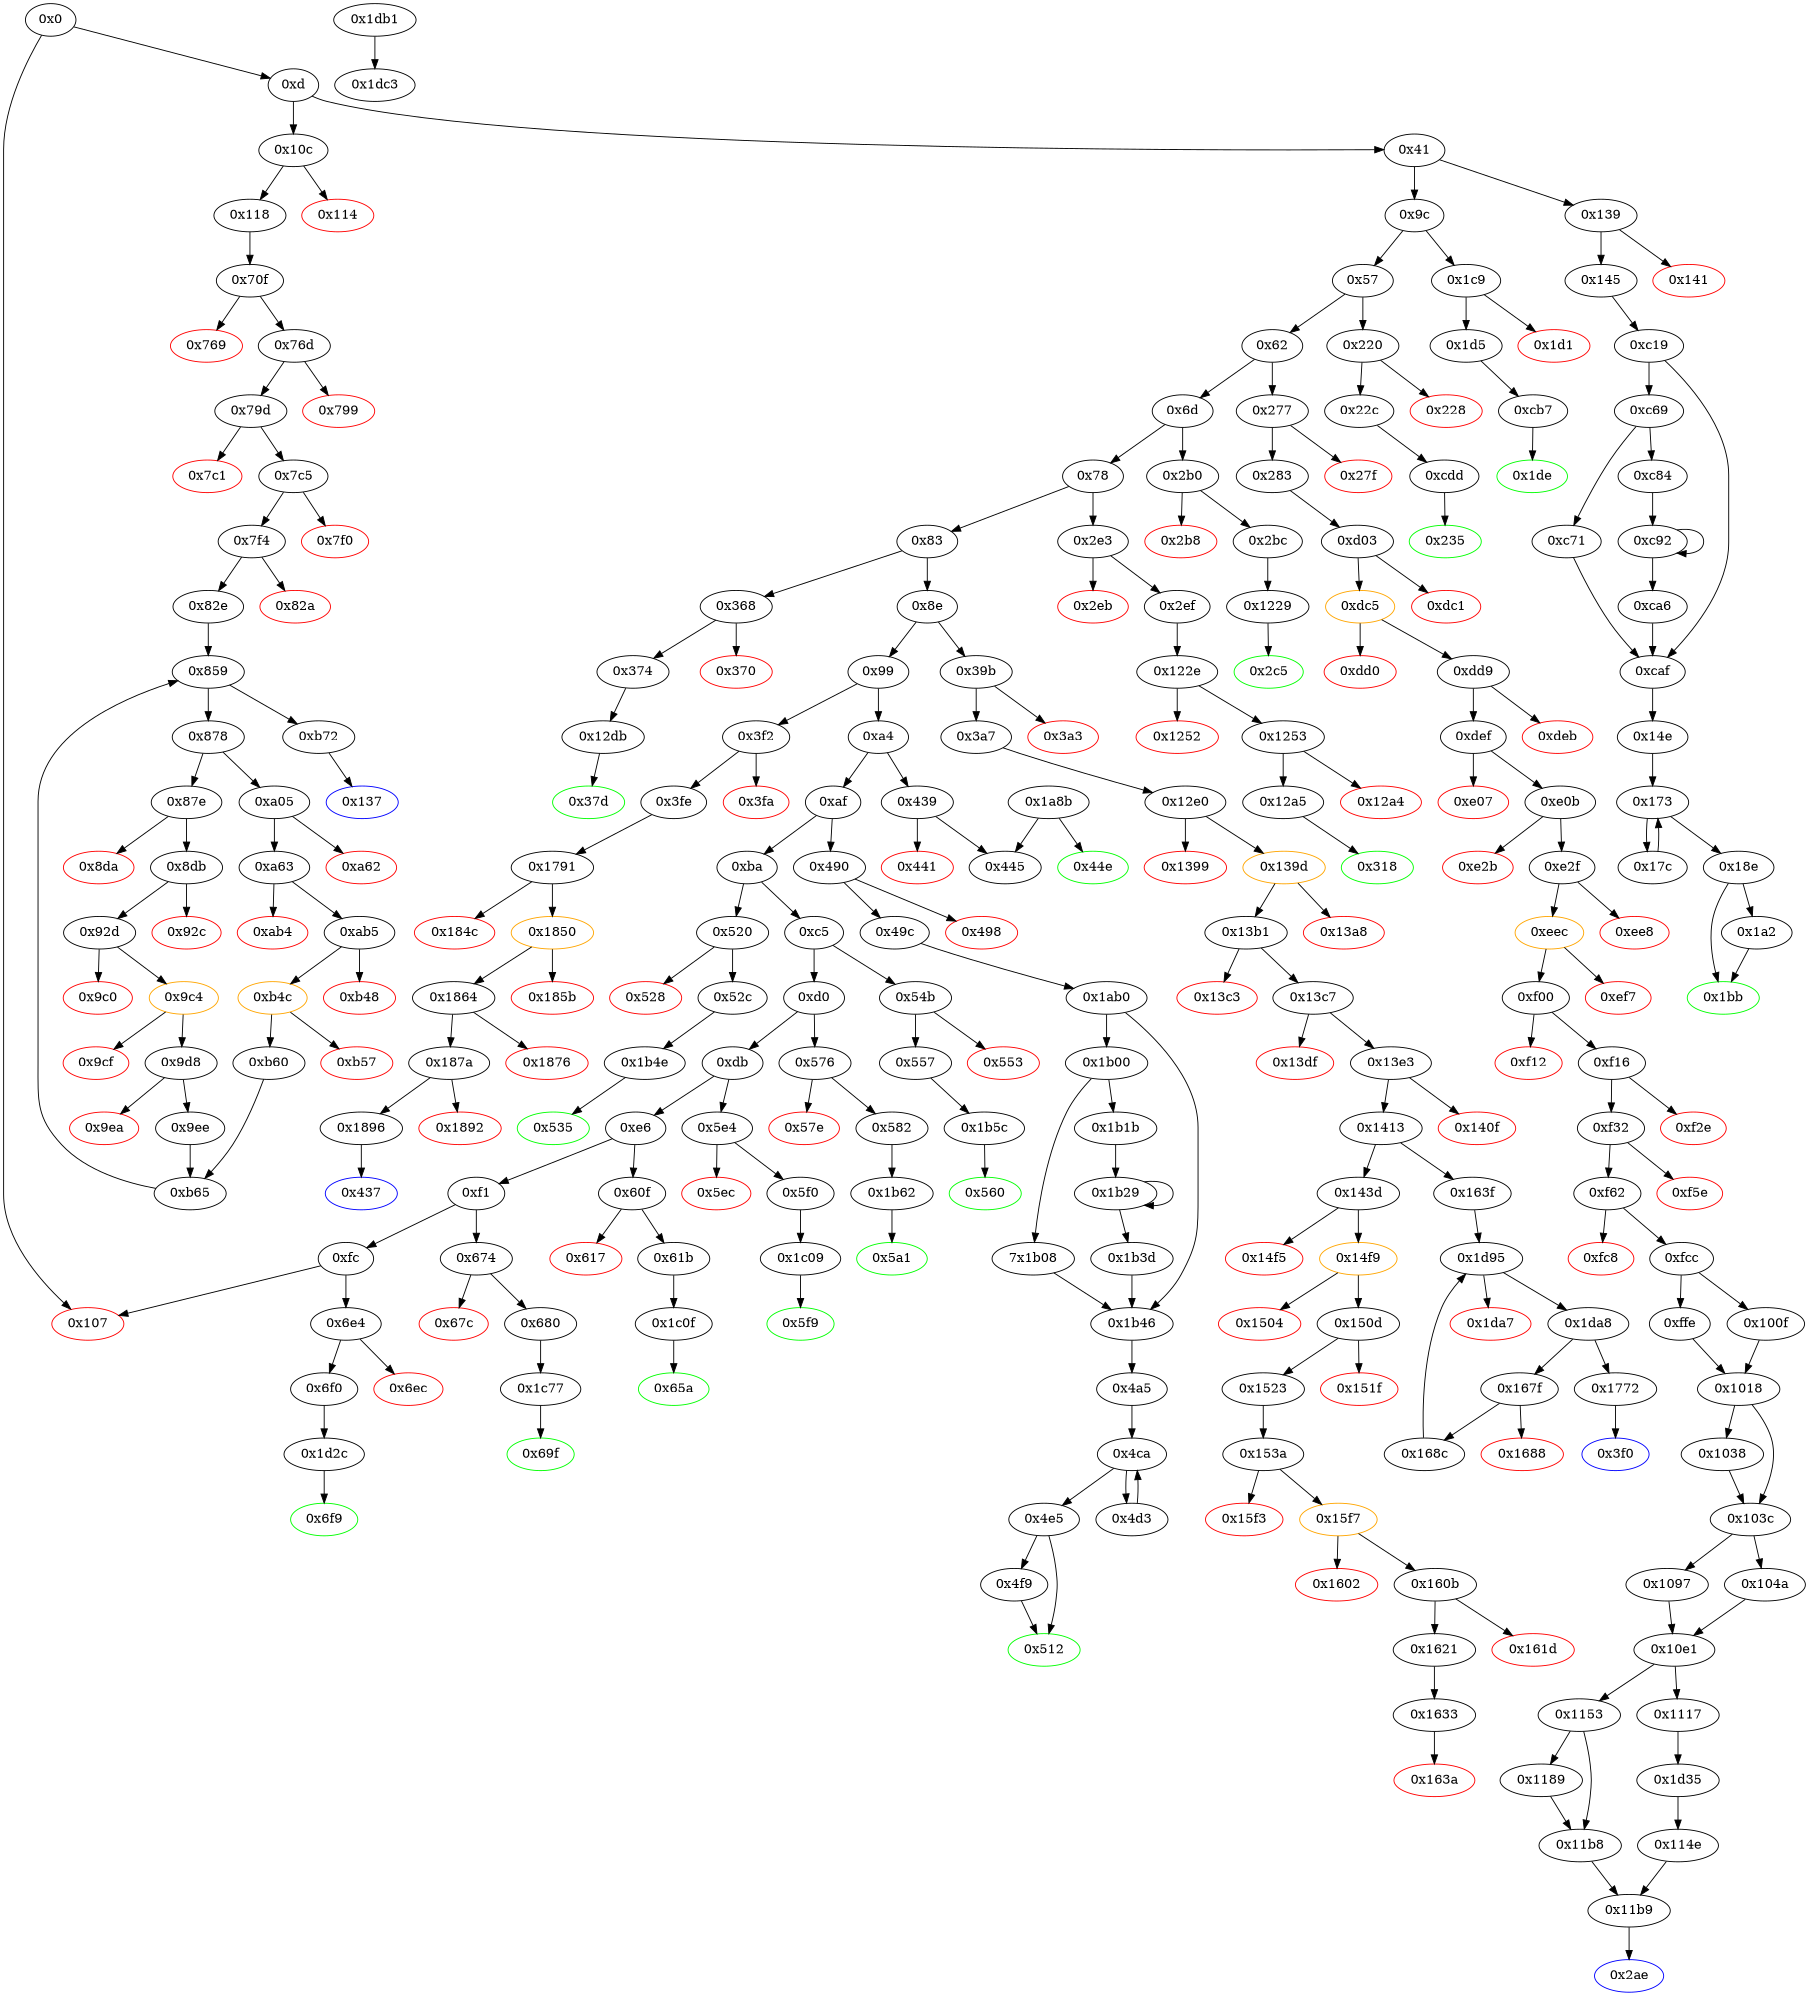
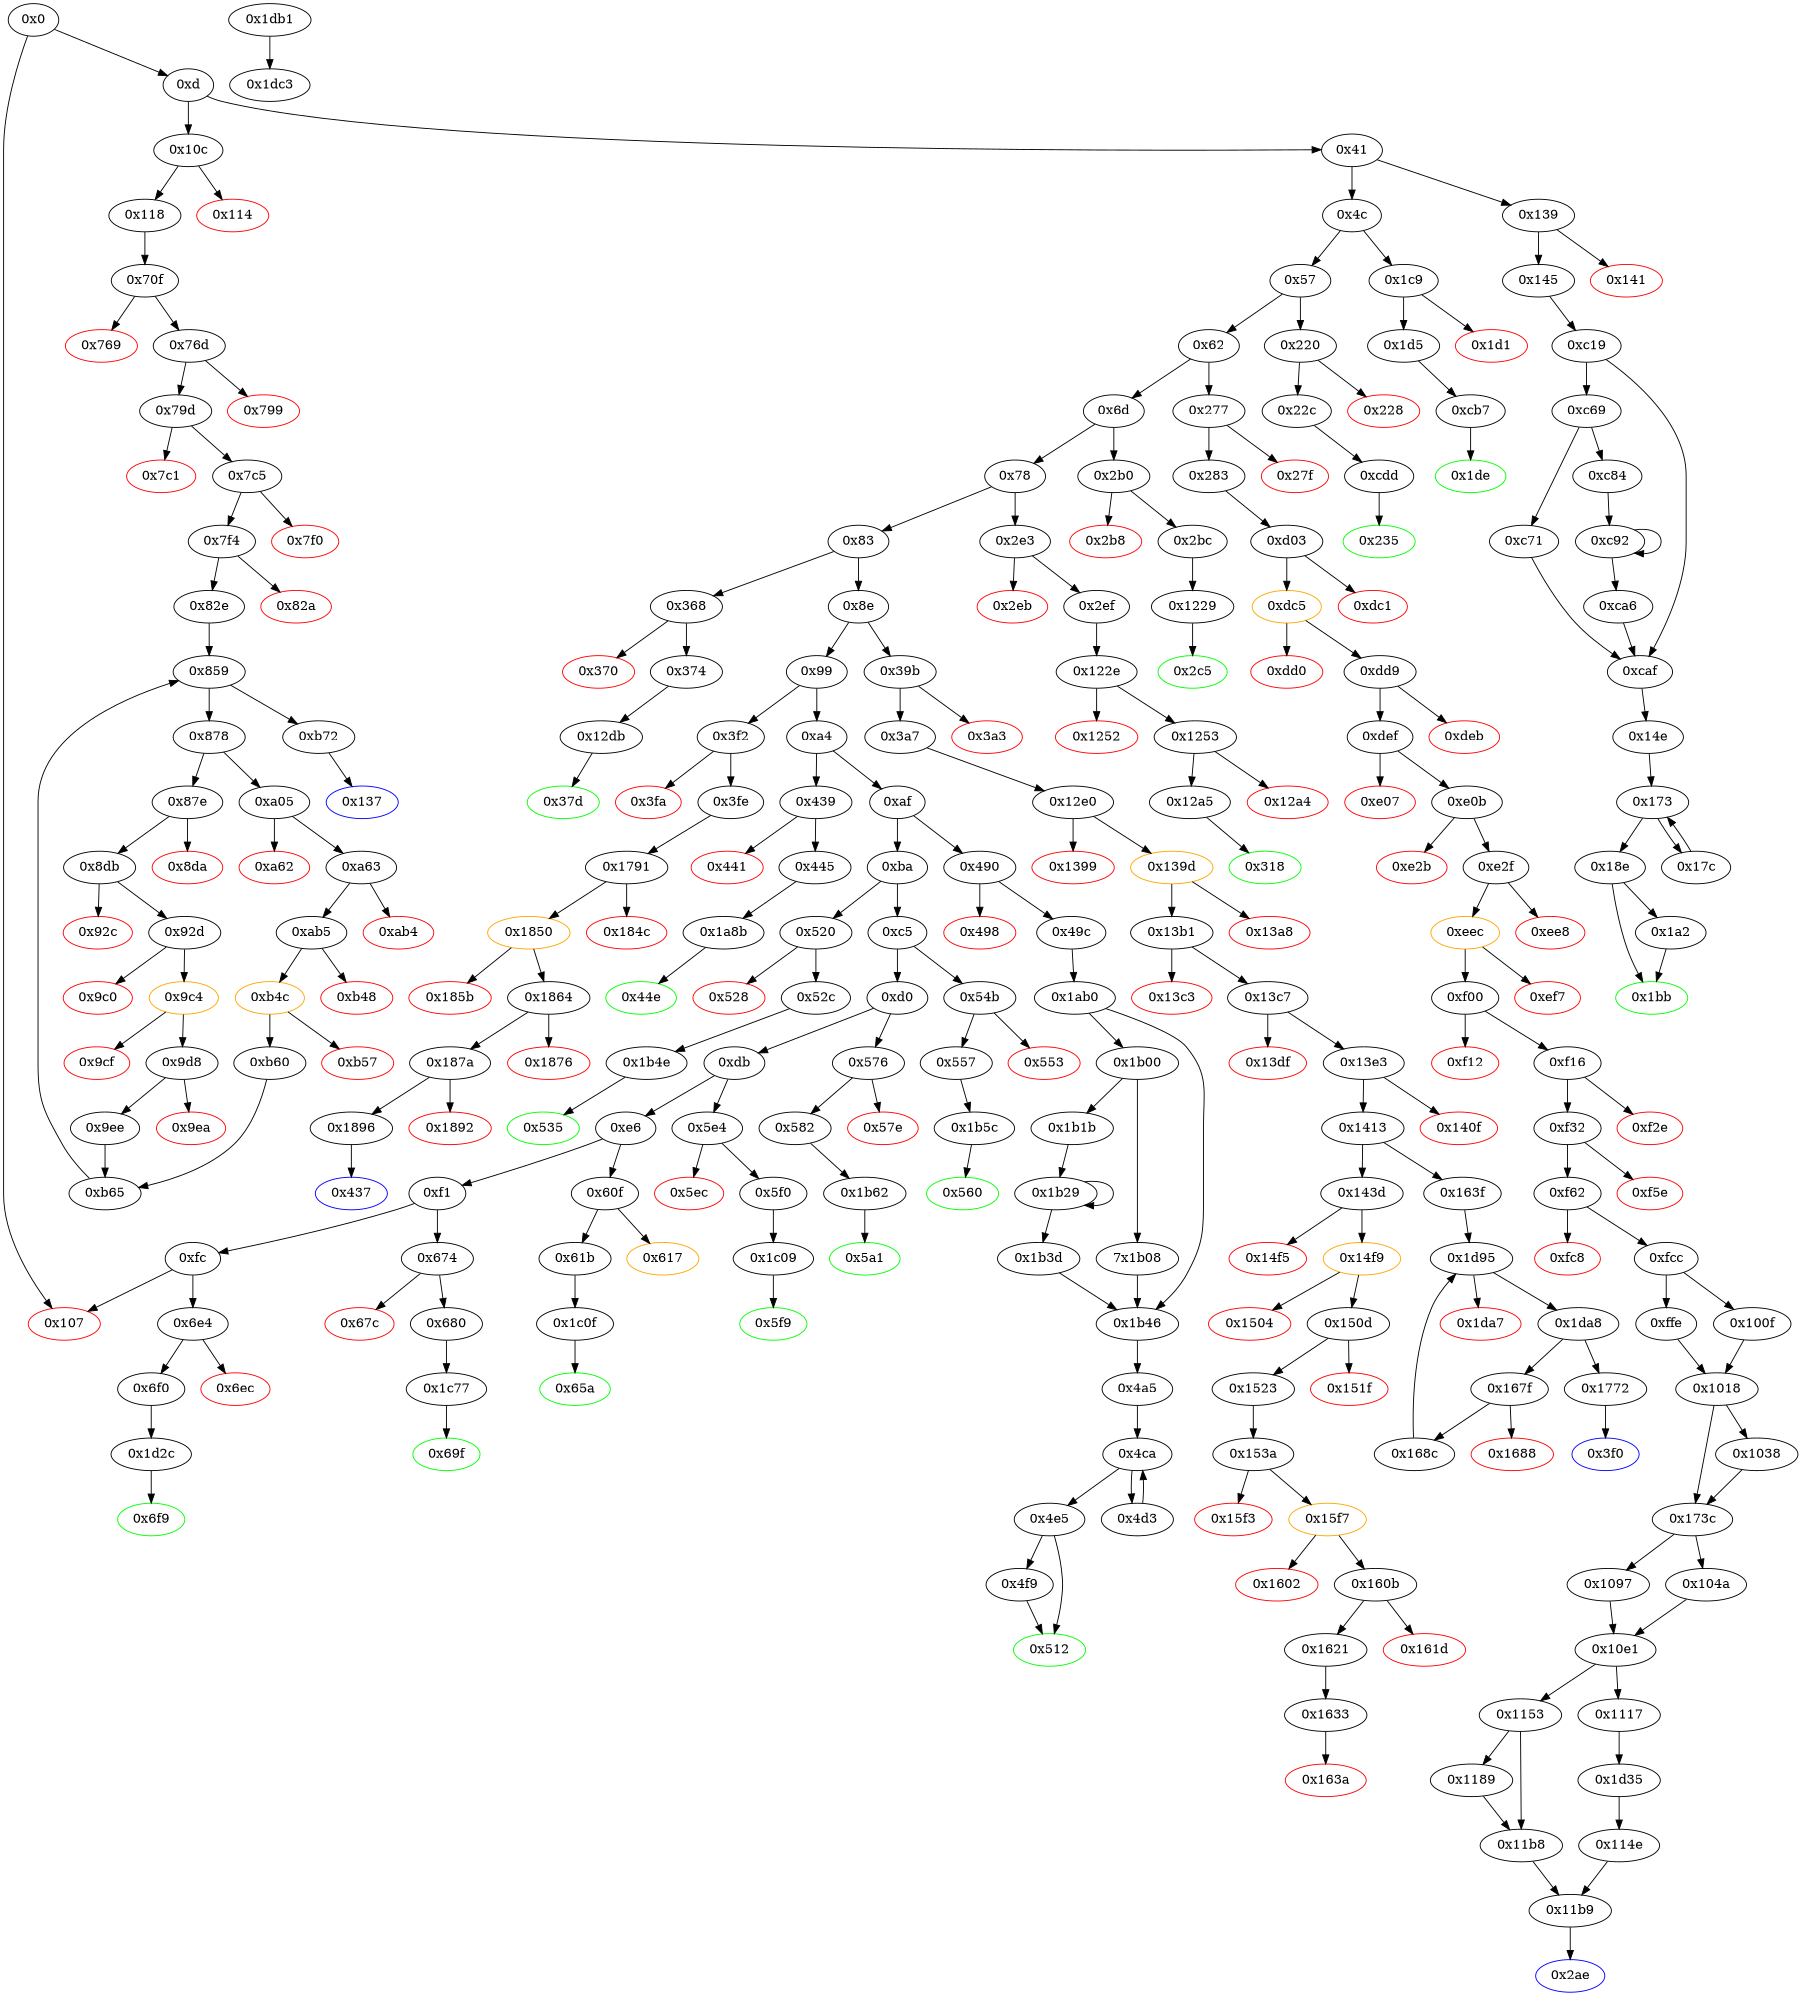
(1414, 216) -> (1352, 216)
(1029, 831) -> (773, 897)
(586, 1259) -> (663, 1259)
(1750, 1520) -> (1692, 1520)
